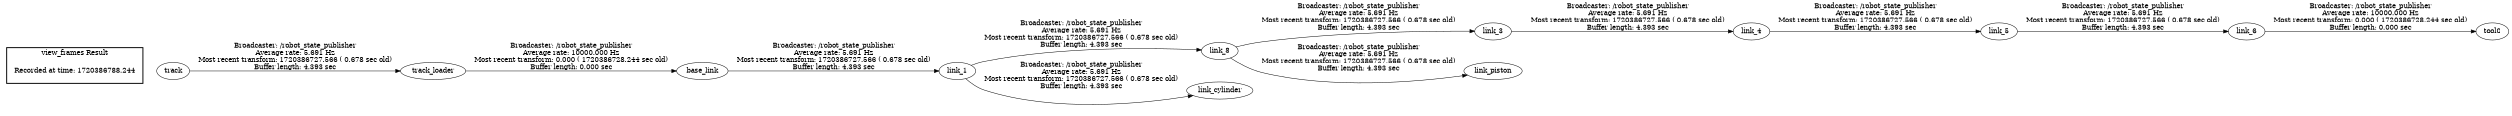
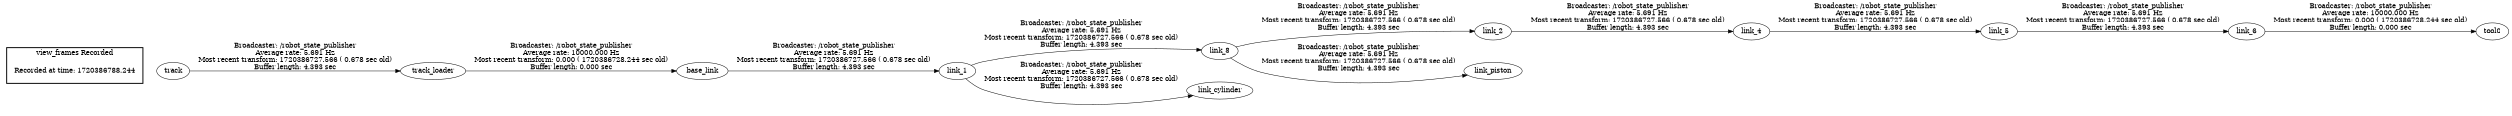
(1493, 31) -> (1493, 31)
(75, 53) -> (75, 53)
